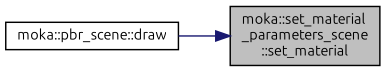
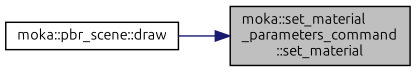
(305, 36) -> (320, 36)
